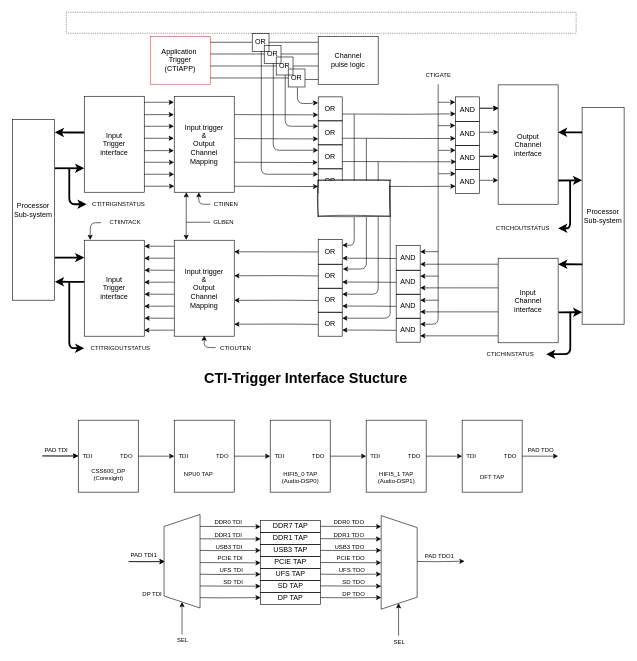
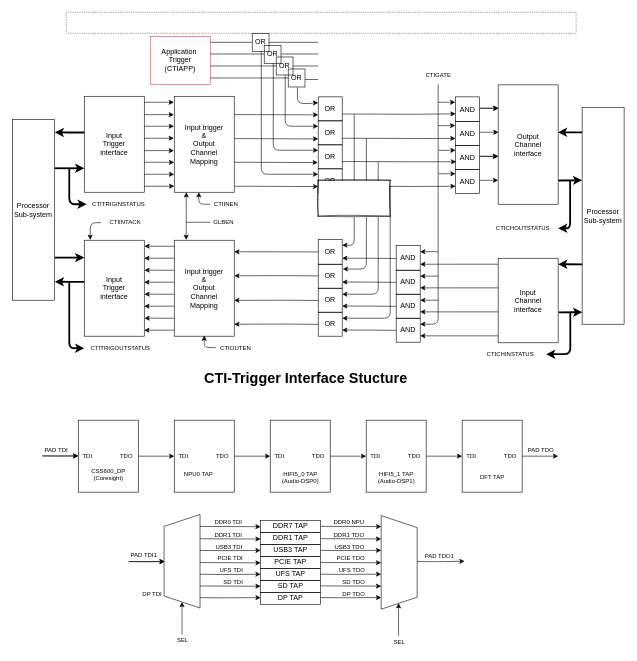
(348, 60) -> none
(349, 522) -> (349, 522)
